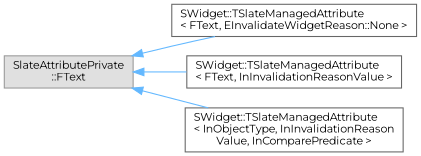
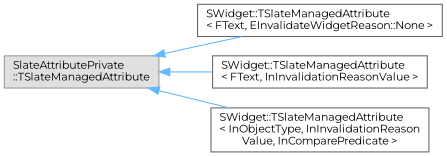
(69, 72) -> (82, 72)
